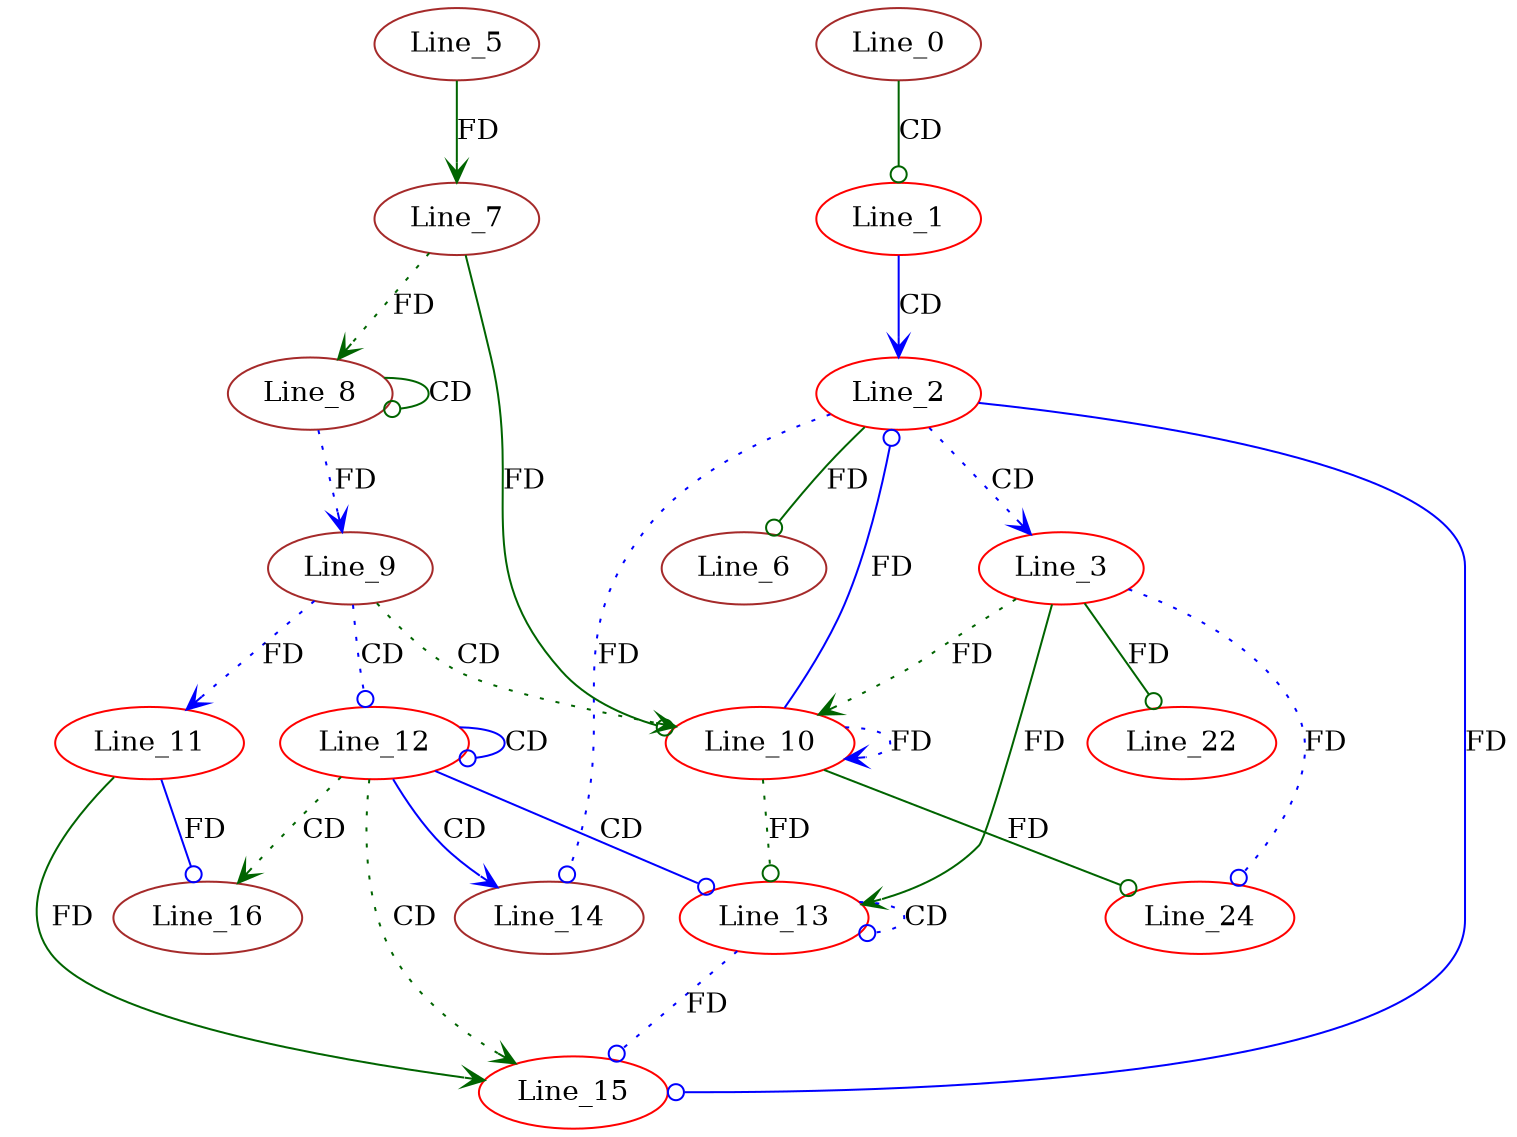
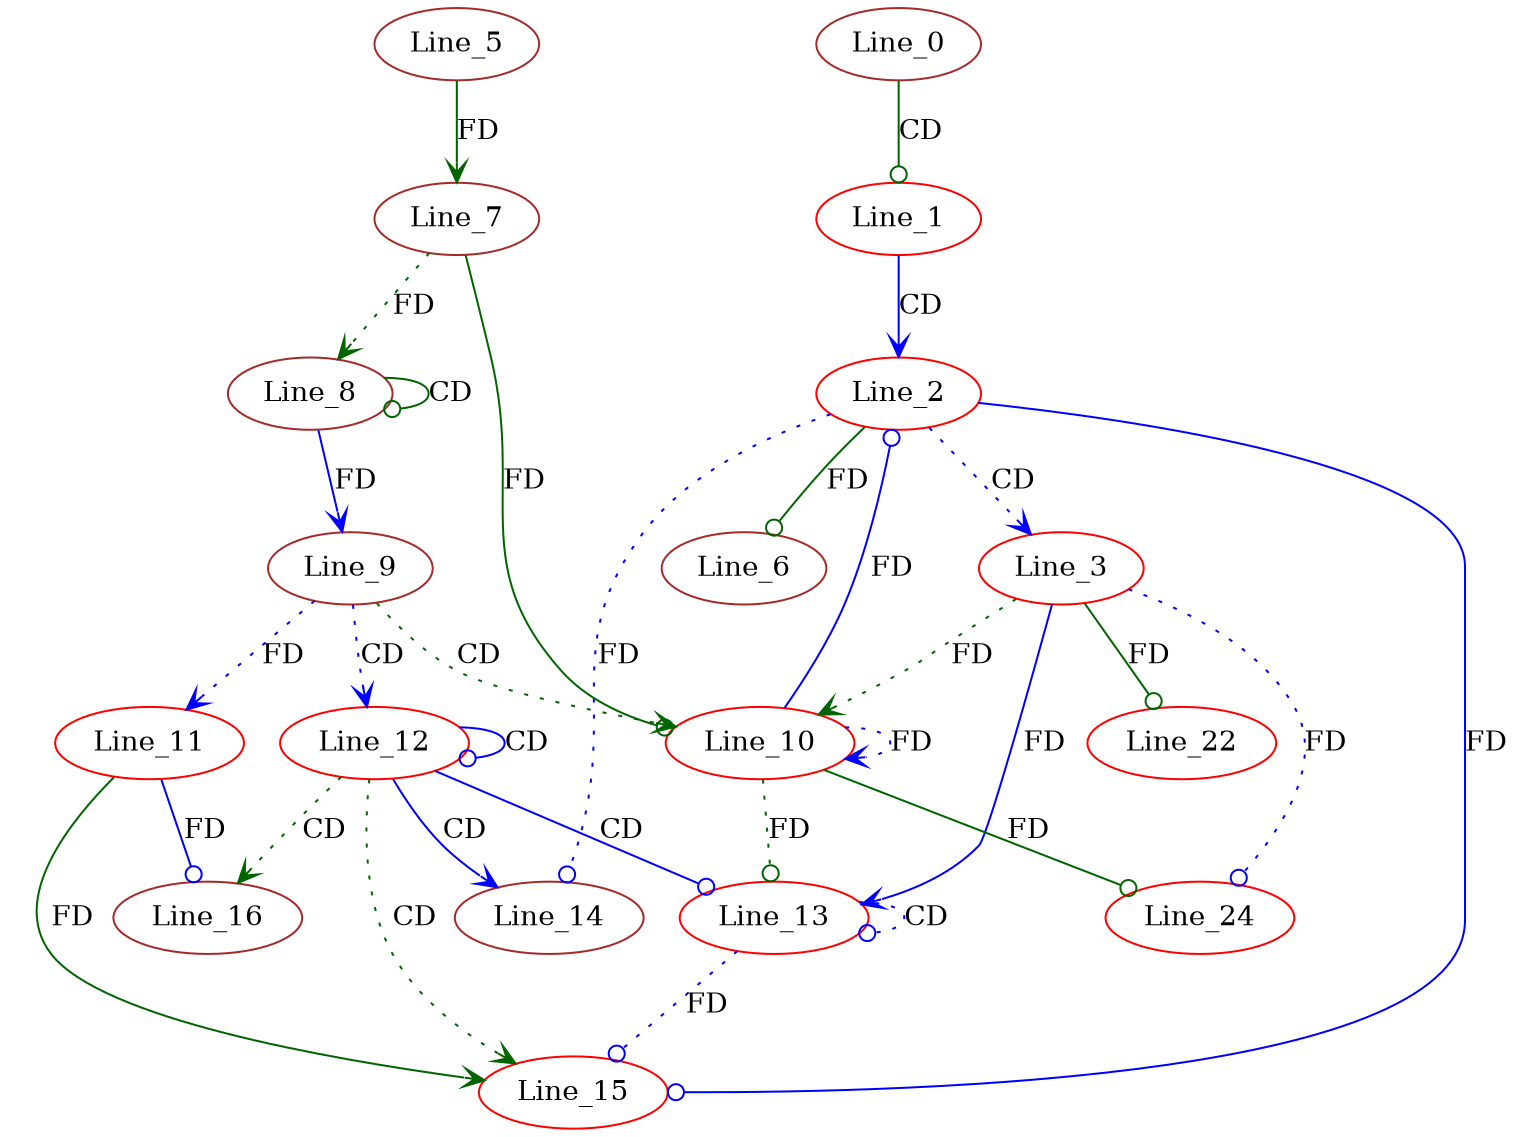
(328, 471) -> (328, 471)
(357, 648) -> (357, 648)
(1002, 779) -> (1002, 779)
